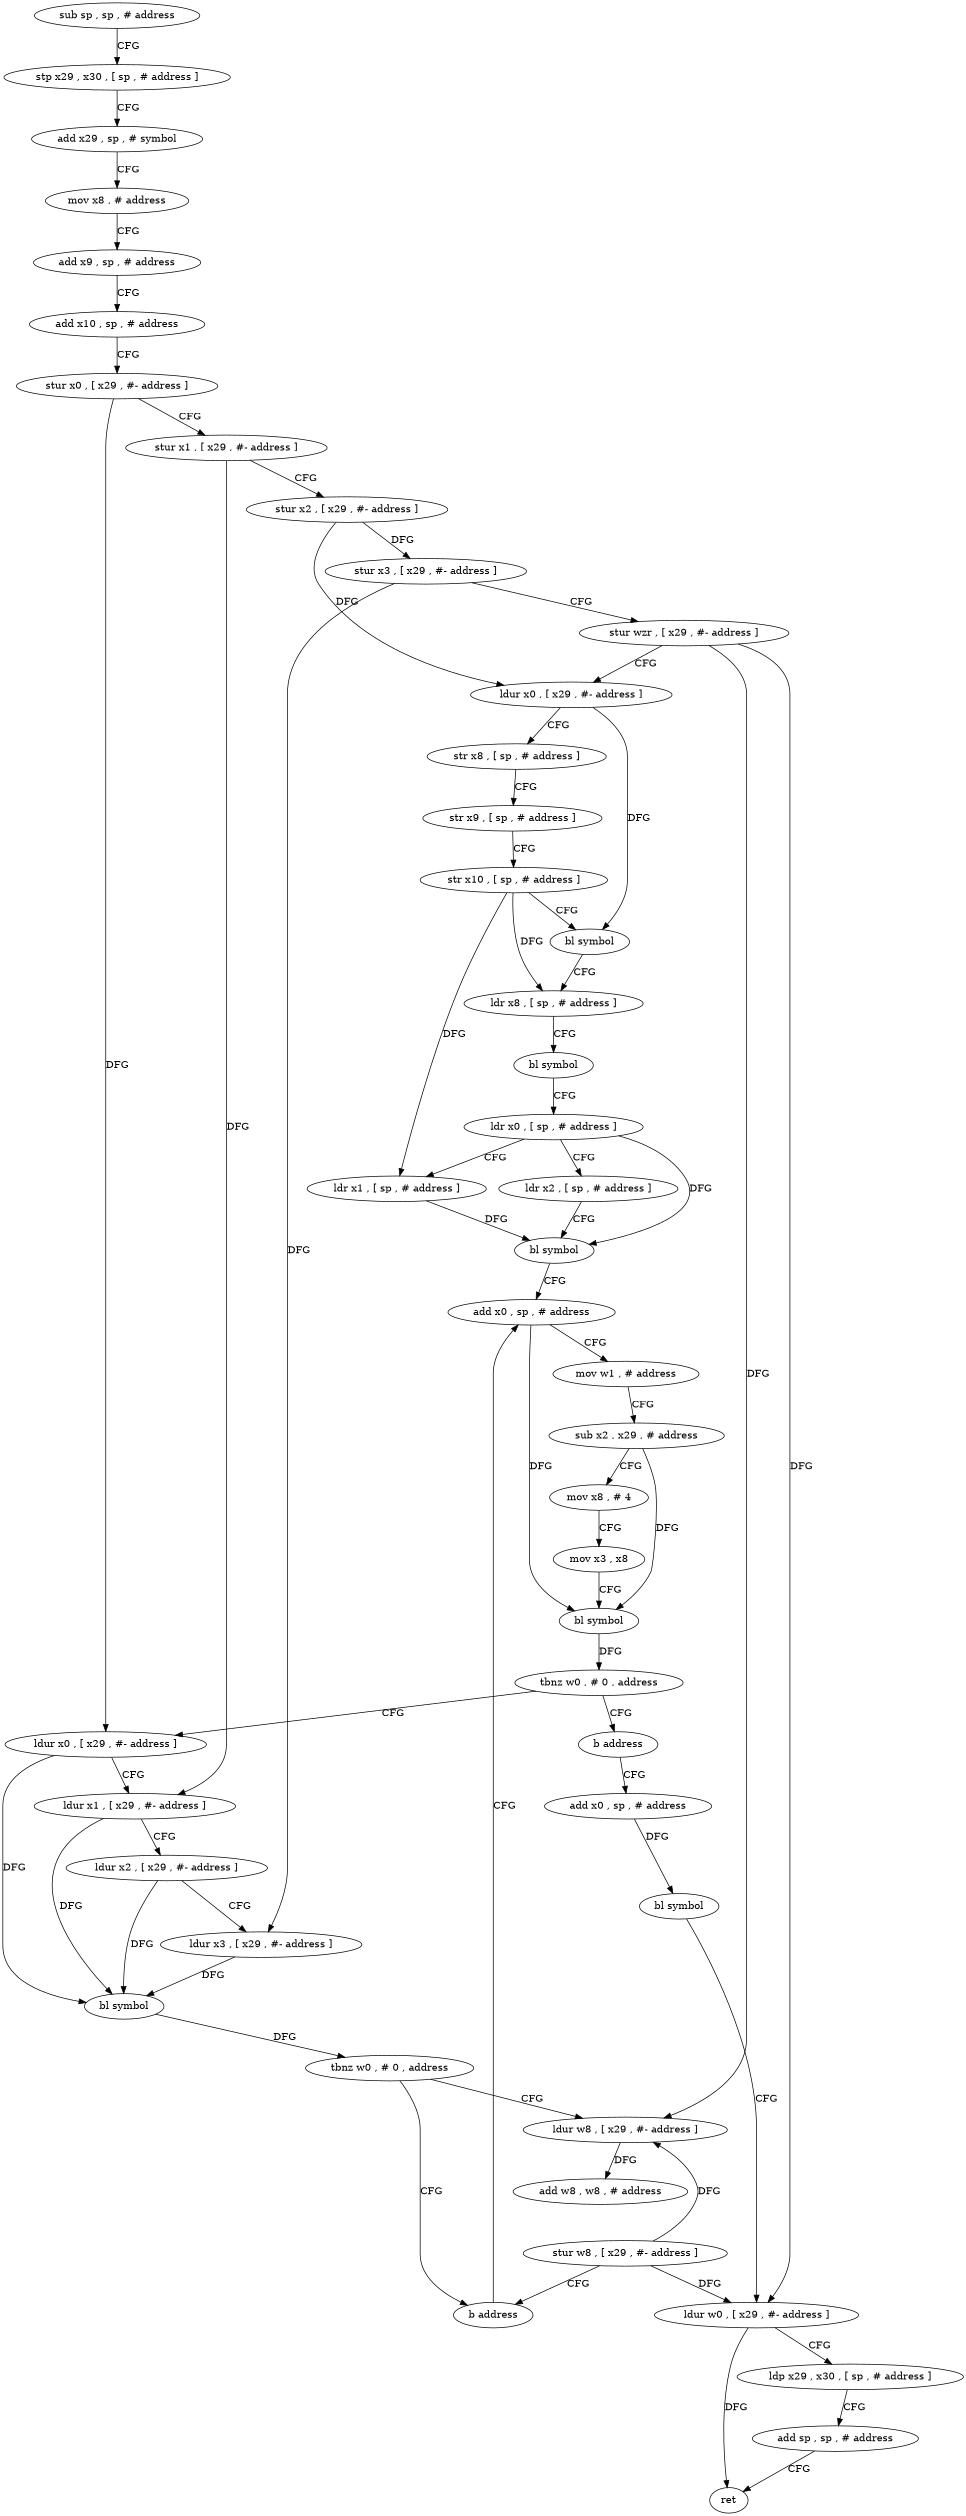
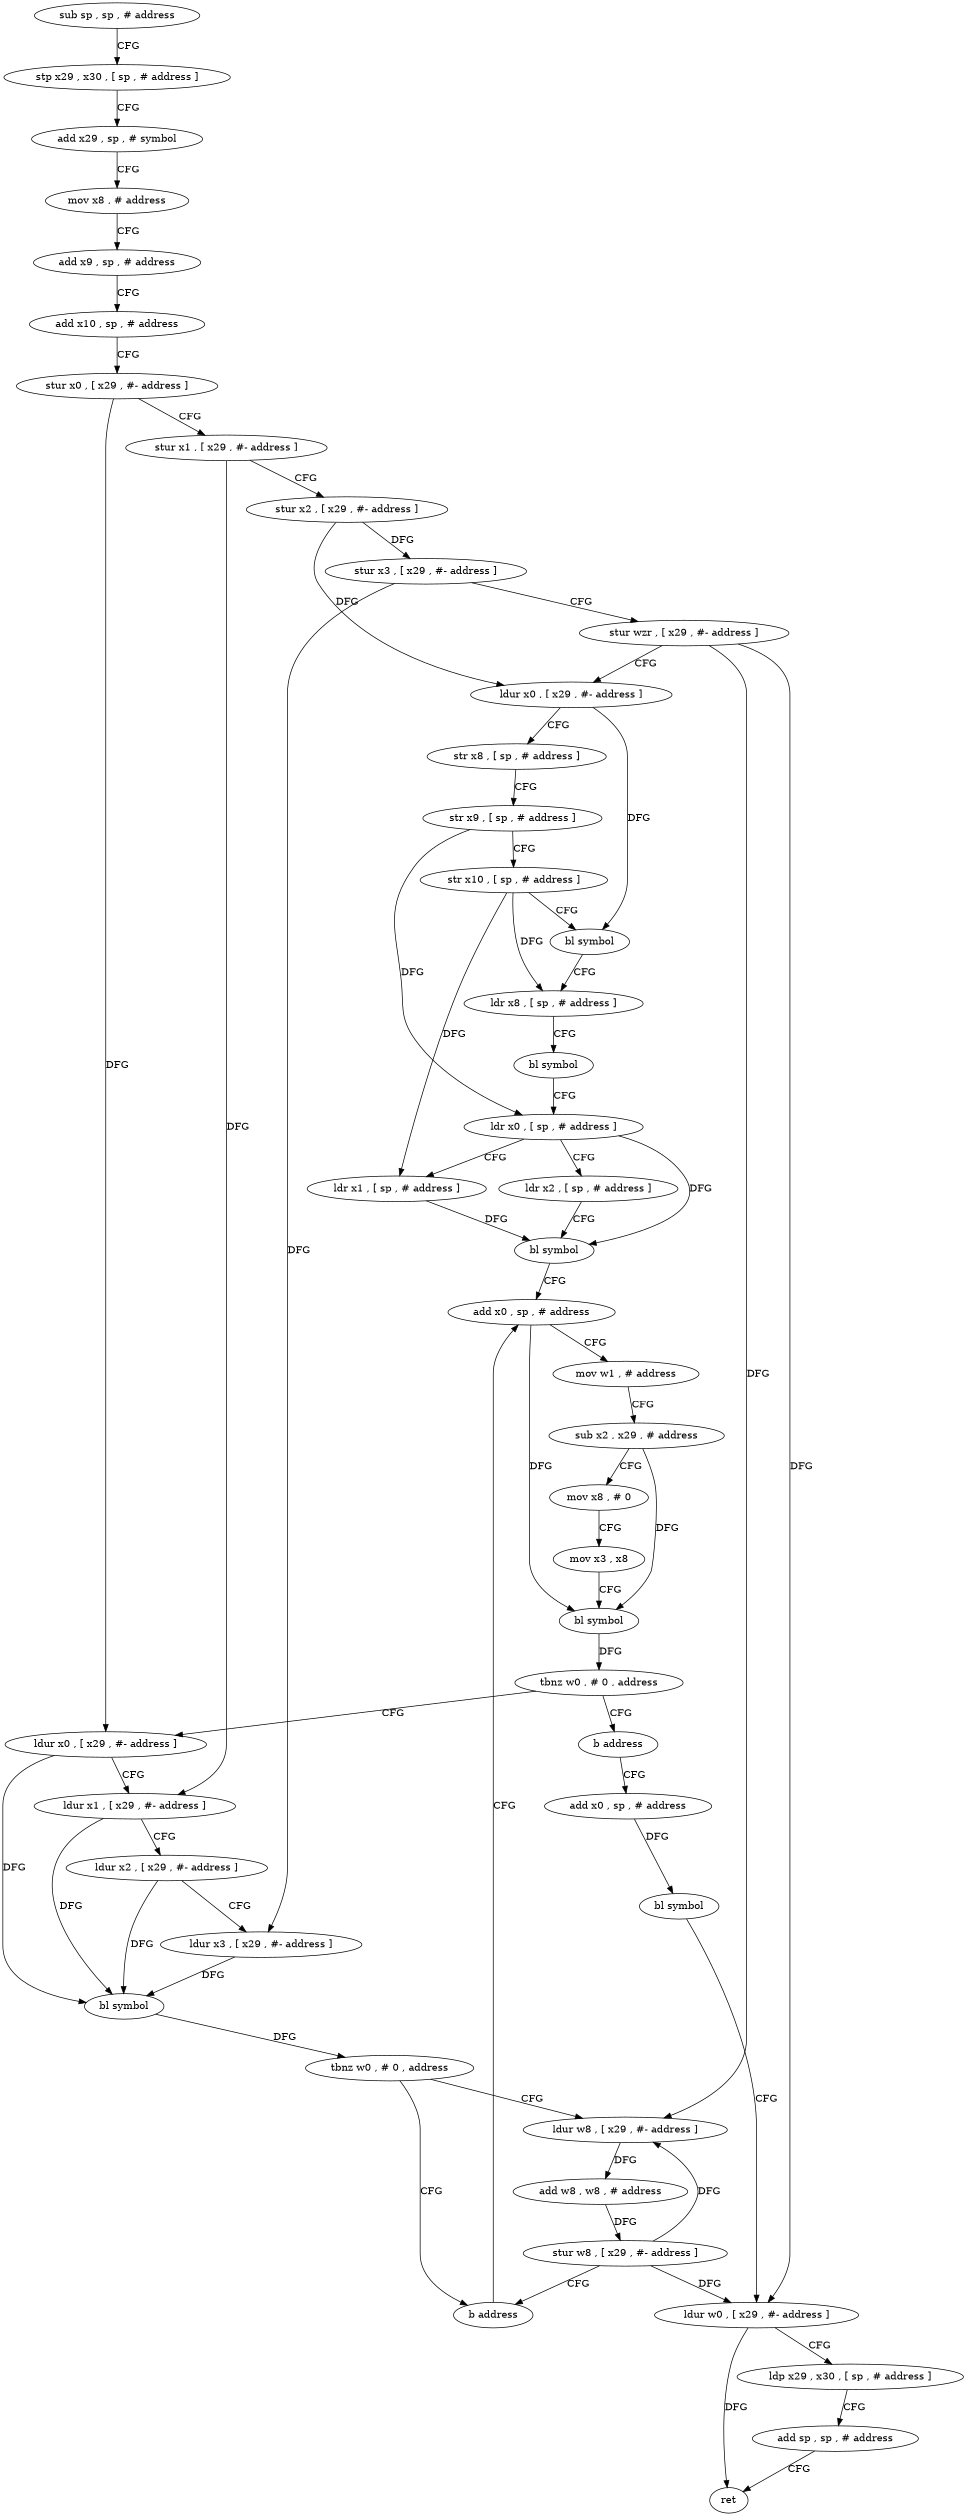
none -> (401, 981)
(599, 1498) -> (599, 1498)
none -> (611, 2219)
